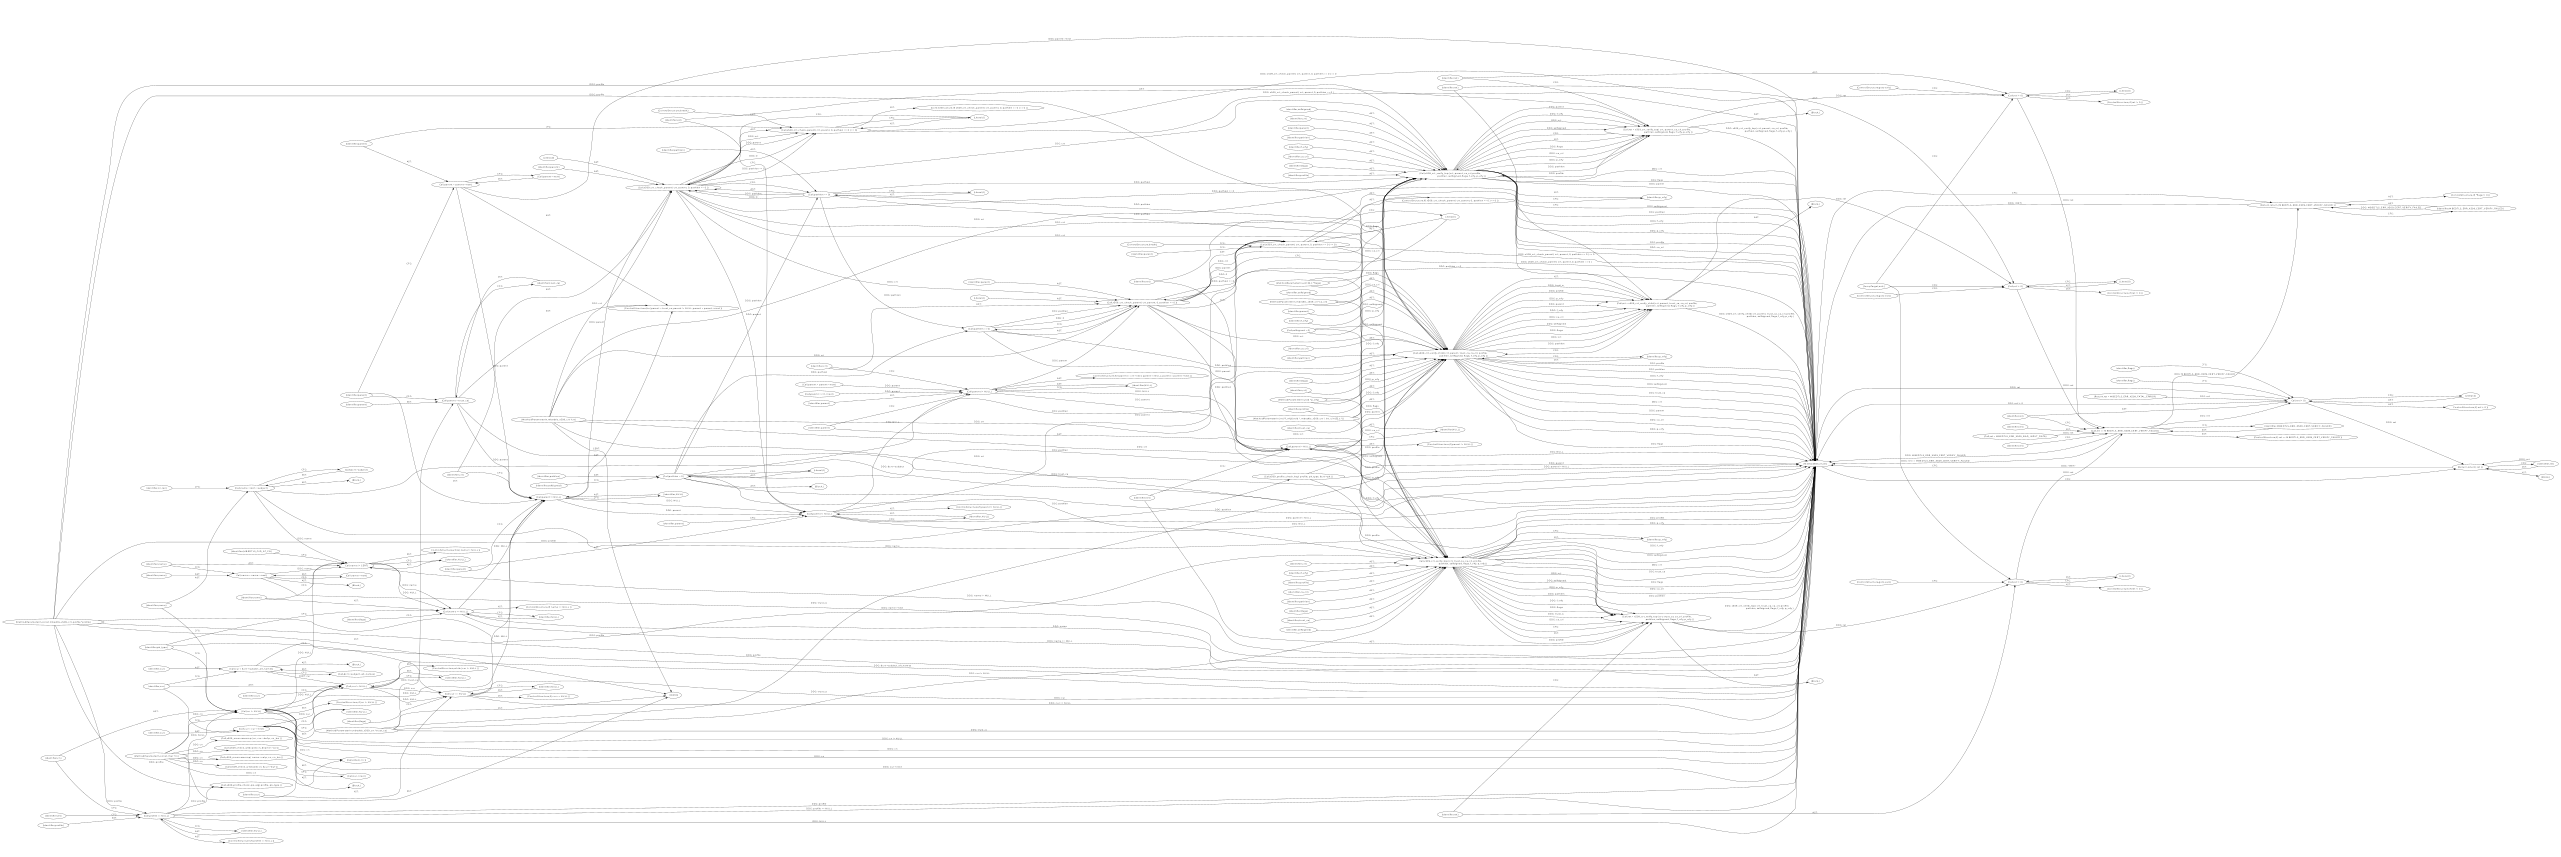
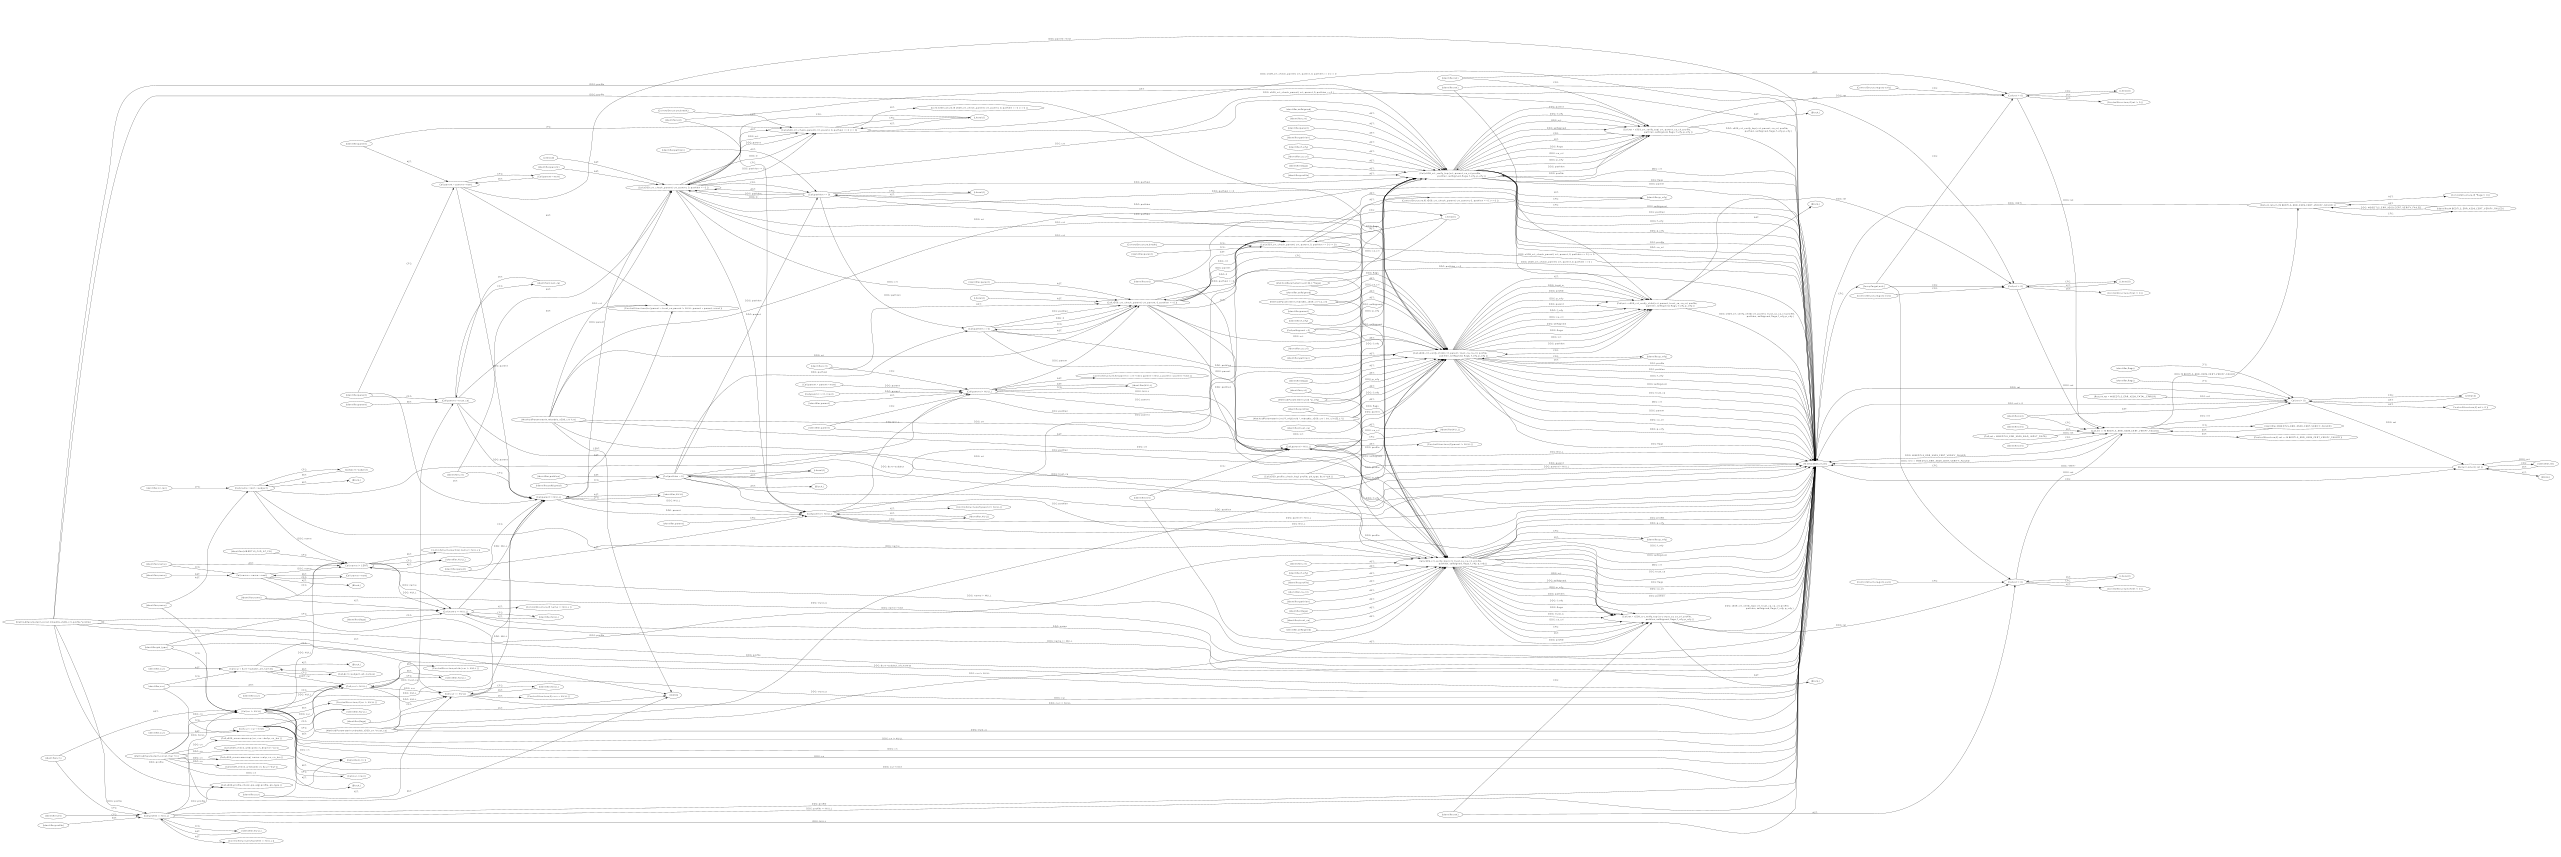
(1925, 194) -> (1825, 370)
(659, 542) -> none
